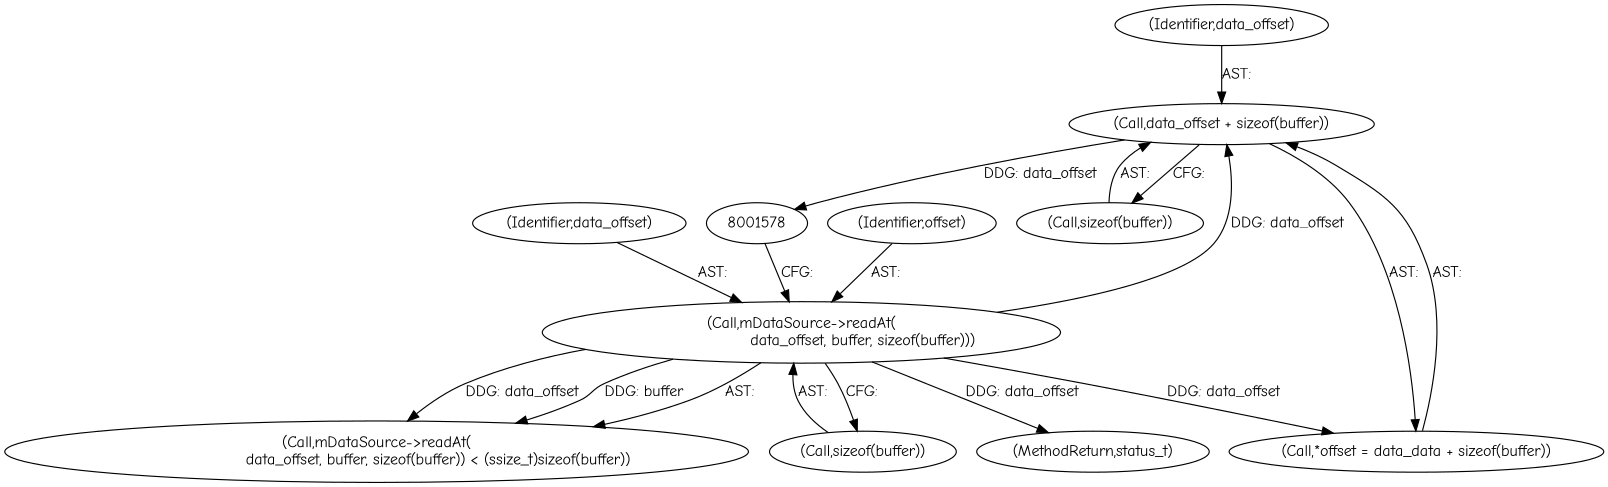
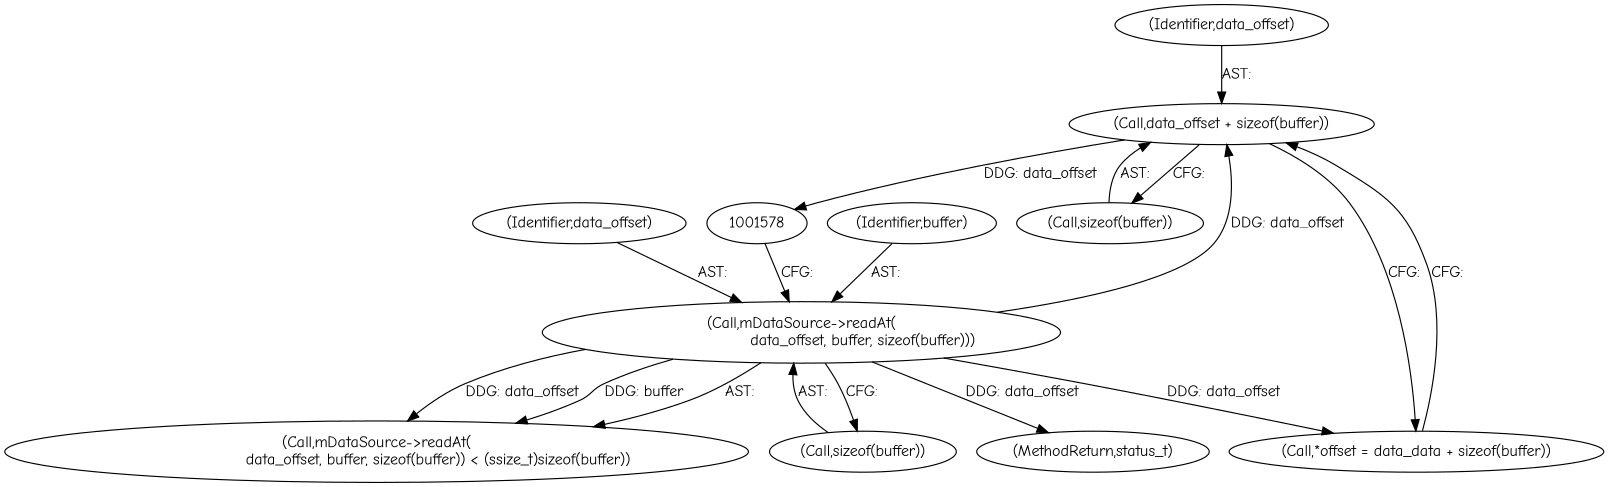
(757, 223) -> (757, 223)
(912, 223) -> (912, 223)
(1407, 273) -> (1407, 273)
(1450, 273) -> (1450, 273)
